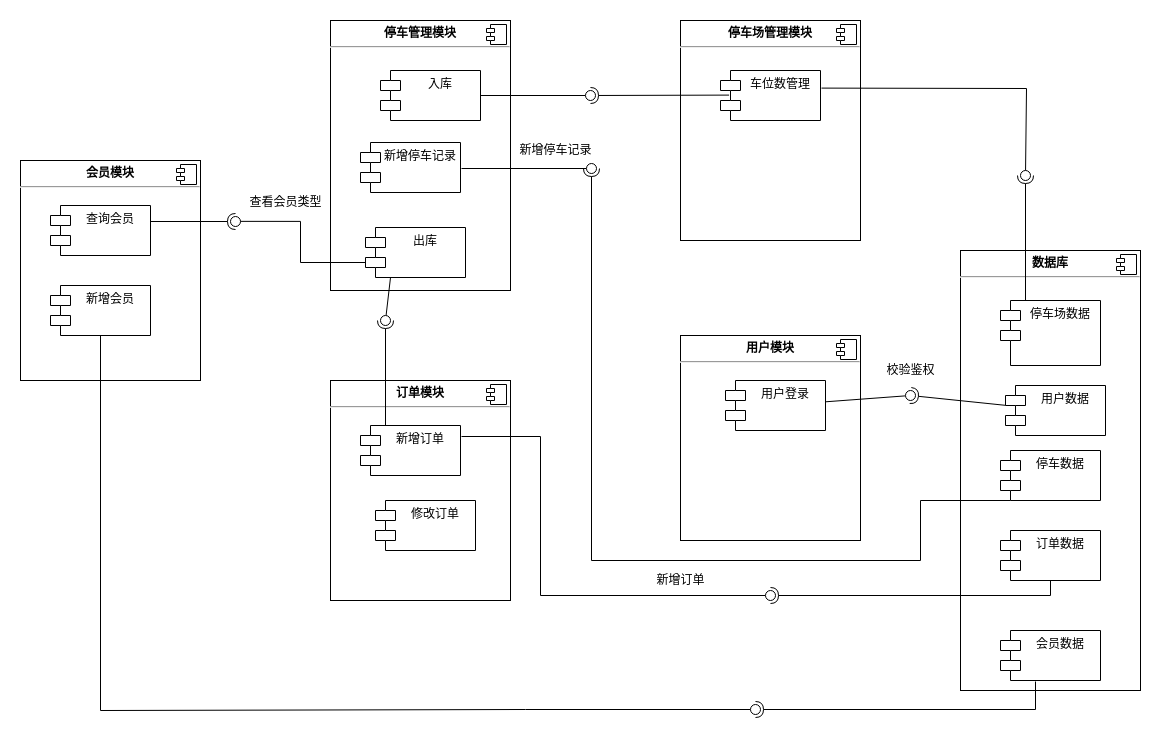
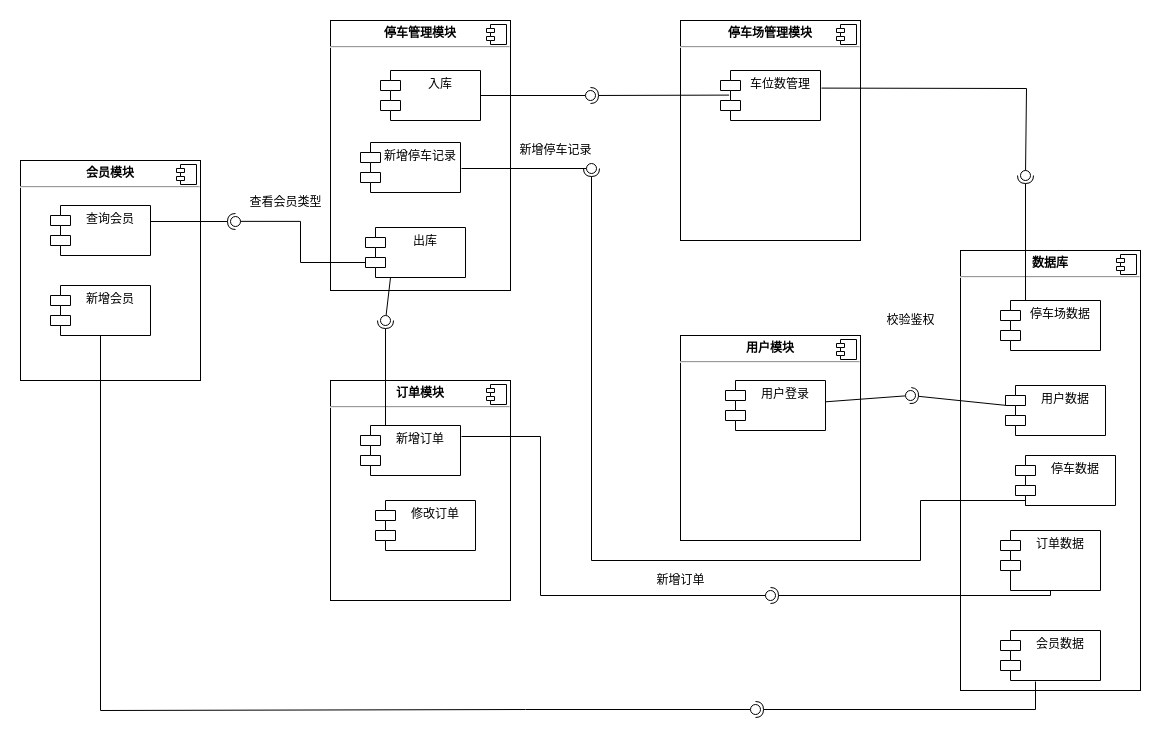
(1051, 333) -> (1051, 326)
(911, 371) -> (911, 321)
(1051, 476) -> (1066, 481)
(1051, 556) -> (1051, 561)
